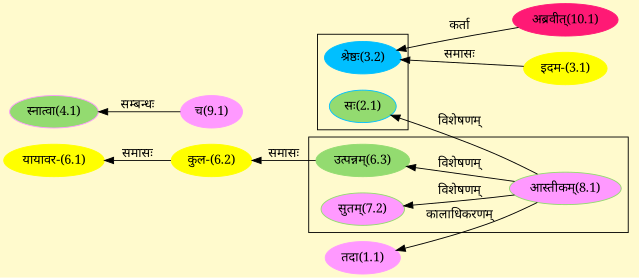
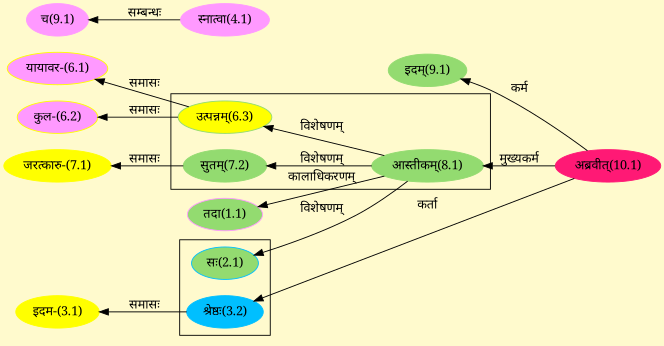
(467, 63) -> (148, 312)
none -> (428, 70)
(54, 112) -> (225, 20)
(144, 112) -> (139, 20)
(54, 160) -> (58, 69)
(142, 160) -> (146, 94)
(212, 160) -> (58, 117)
(363, 160) -> (225, 117)
none -> (58, 166)
none -> (524, 166)
(565, 188) -> (428, 166)
(363, 209) -> (225, 166)
(363, 258) -> (225, 215)
